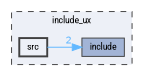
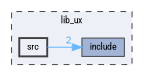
(72, 21) -> (72, 21)
